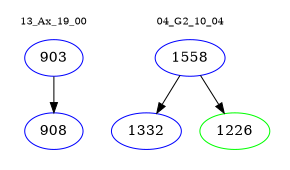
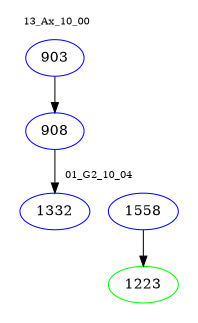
(54, 22) -> (57, 22)
(191, 22) -> (99, 175)
(171, 90) -> (55, 172)
(235, 131) -> (143, 285)
